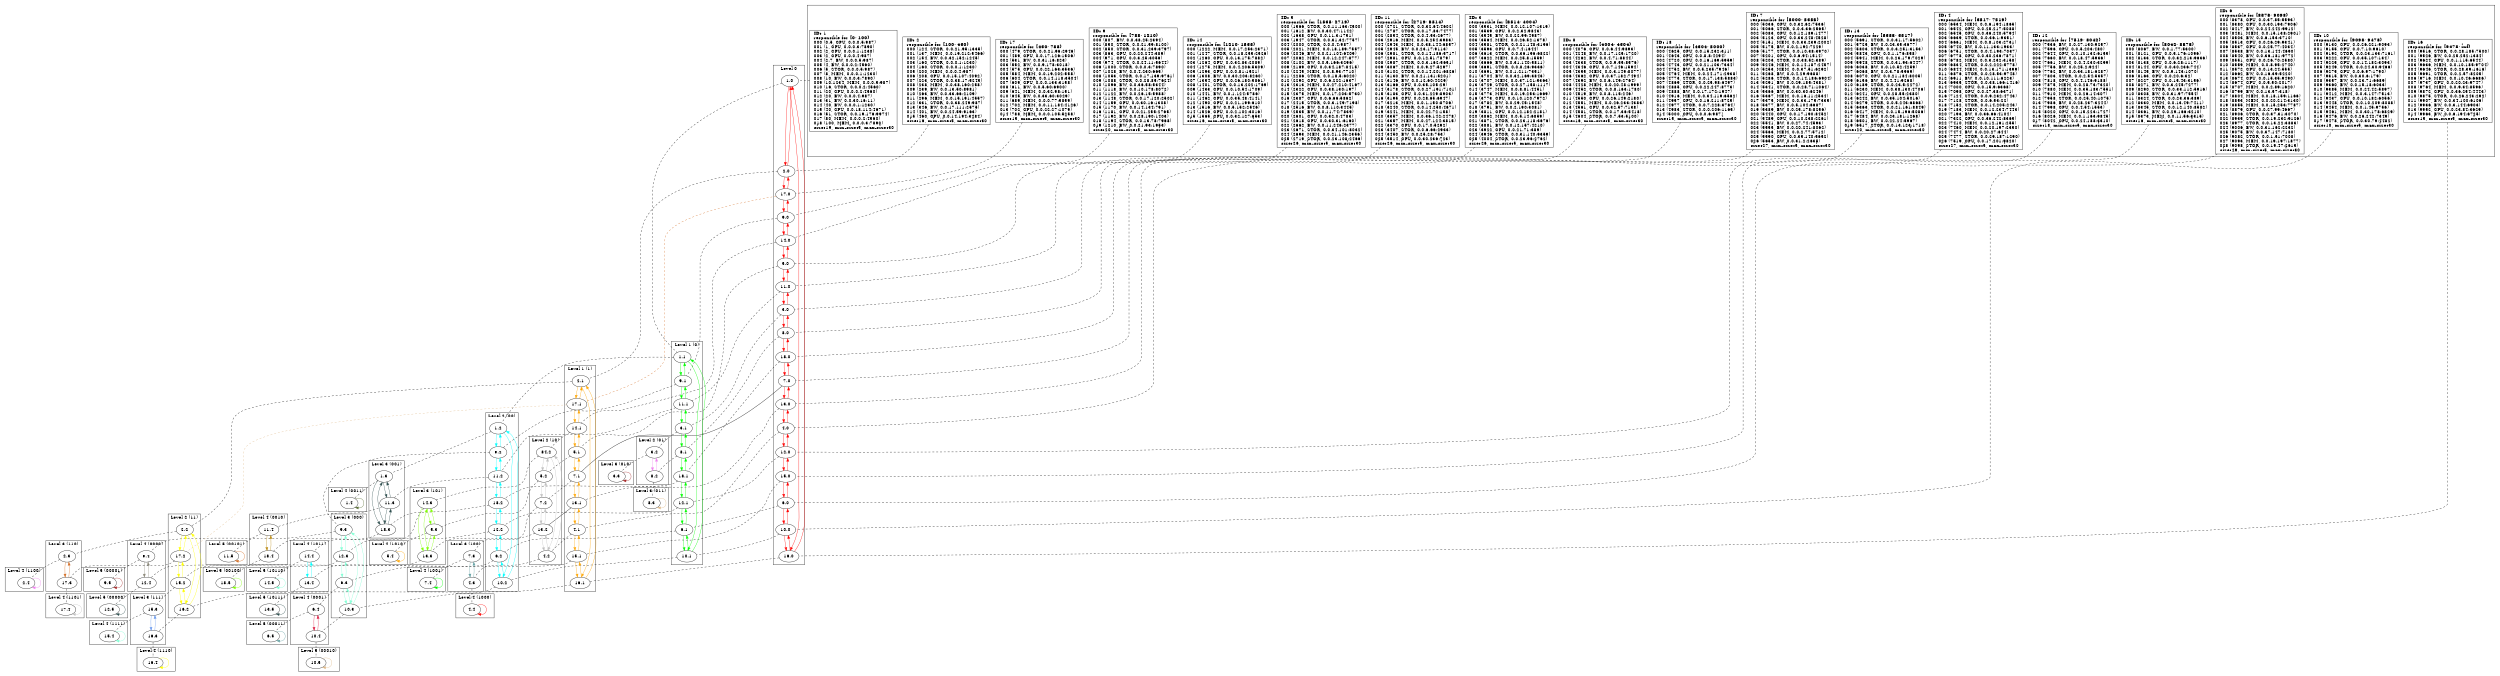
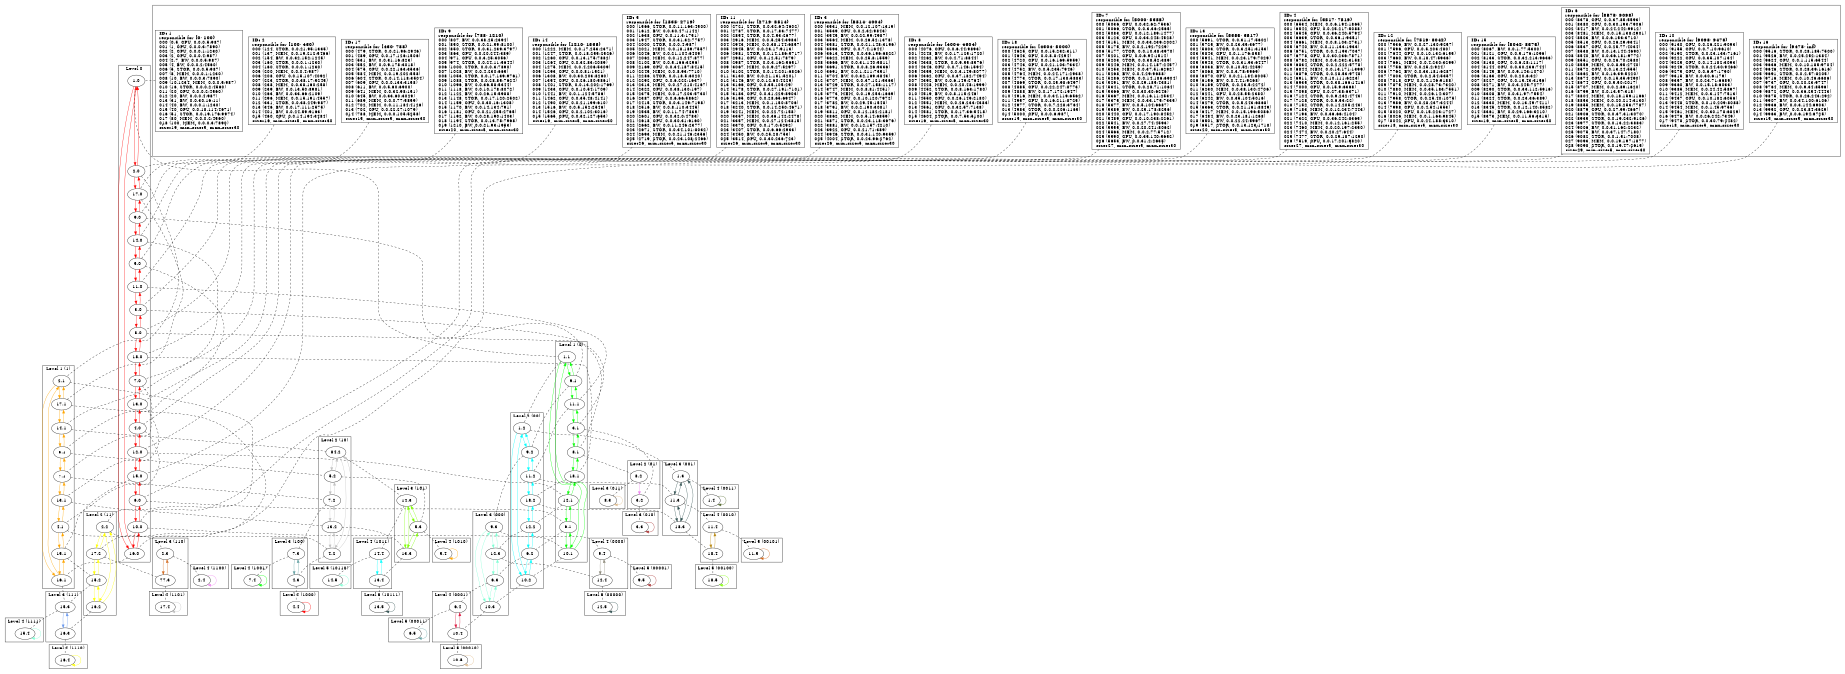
(665, 283) -> (172, 325)
(339, 422) -> (255, 459)
(689, 436) -> (122, 438)
(652, 463) -> none
(559, 517) -> (197, 515)
(67, 583) -> (165, 580)
(381, 592) -> (63, 594)
